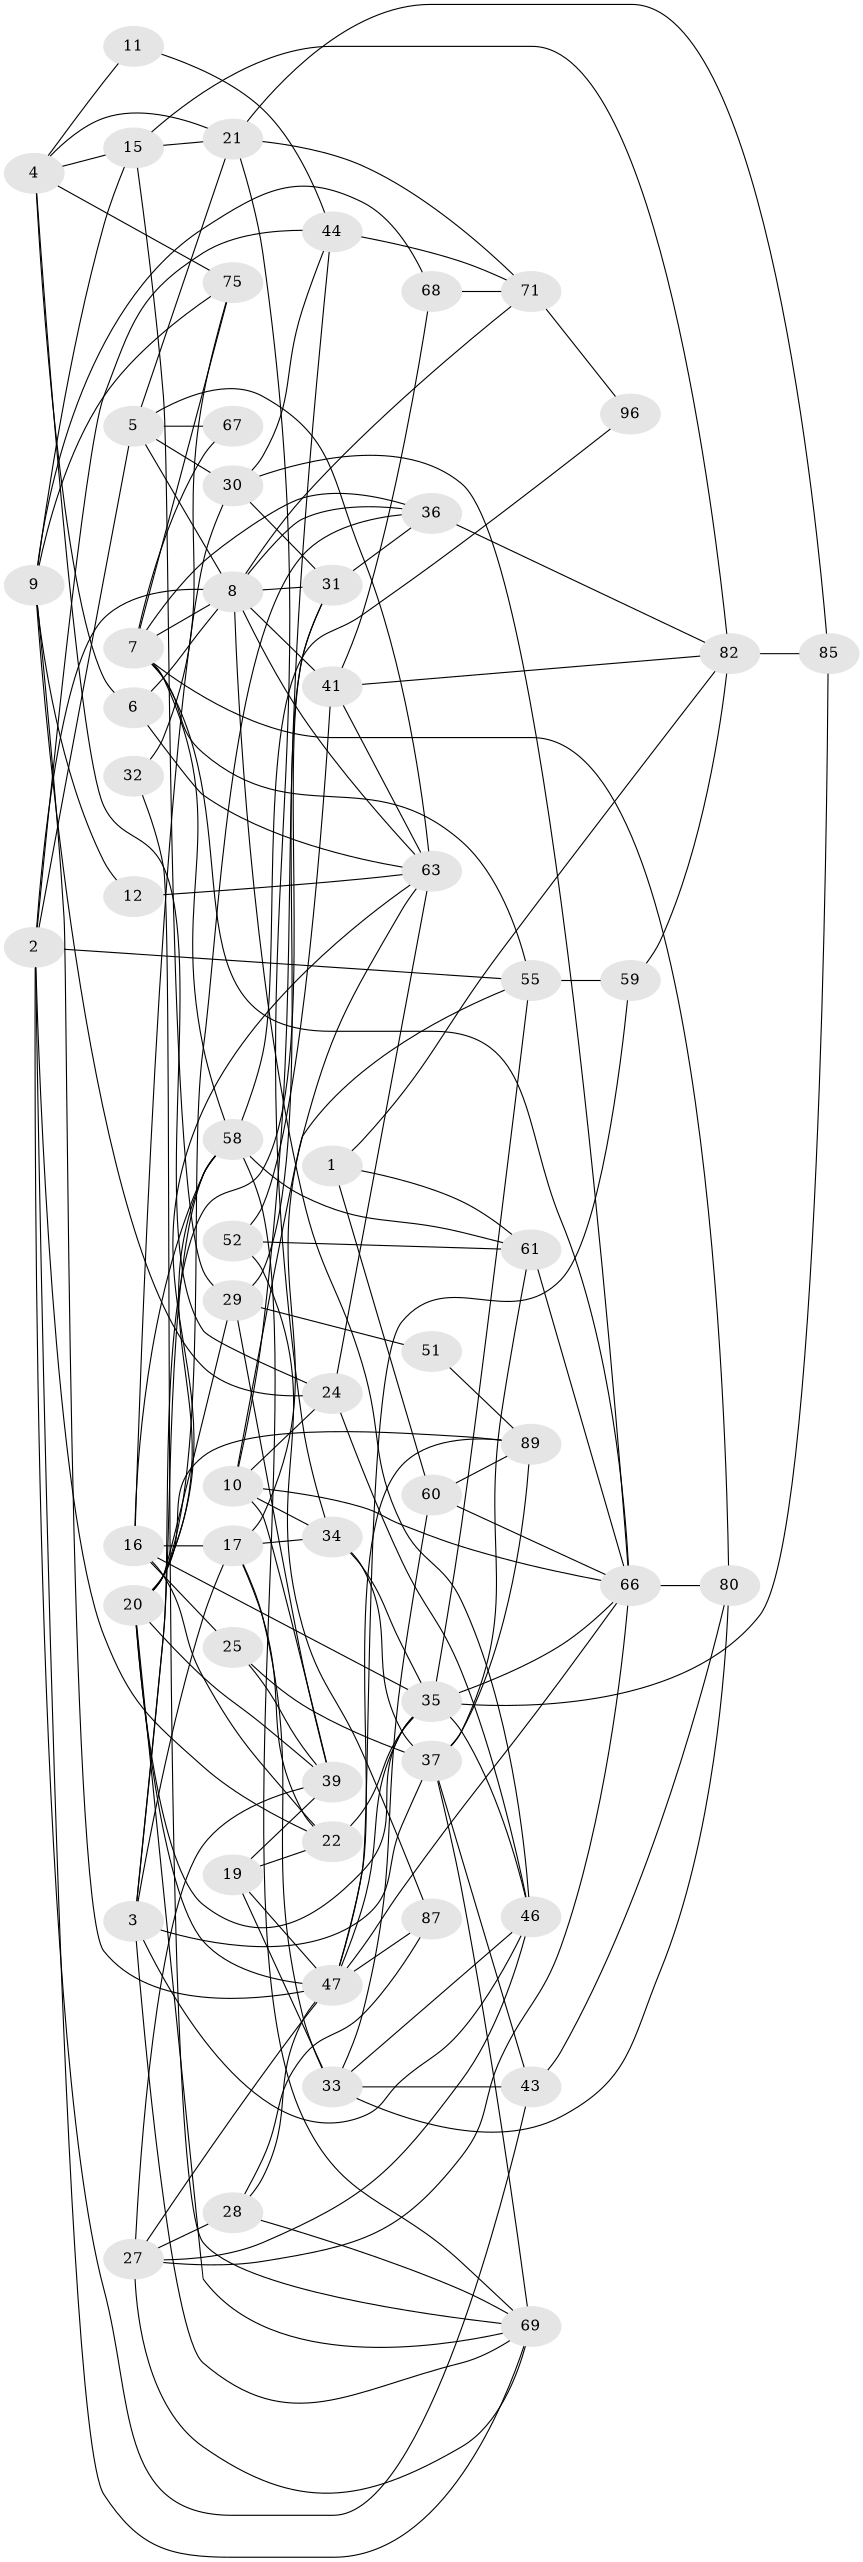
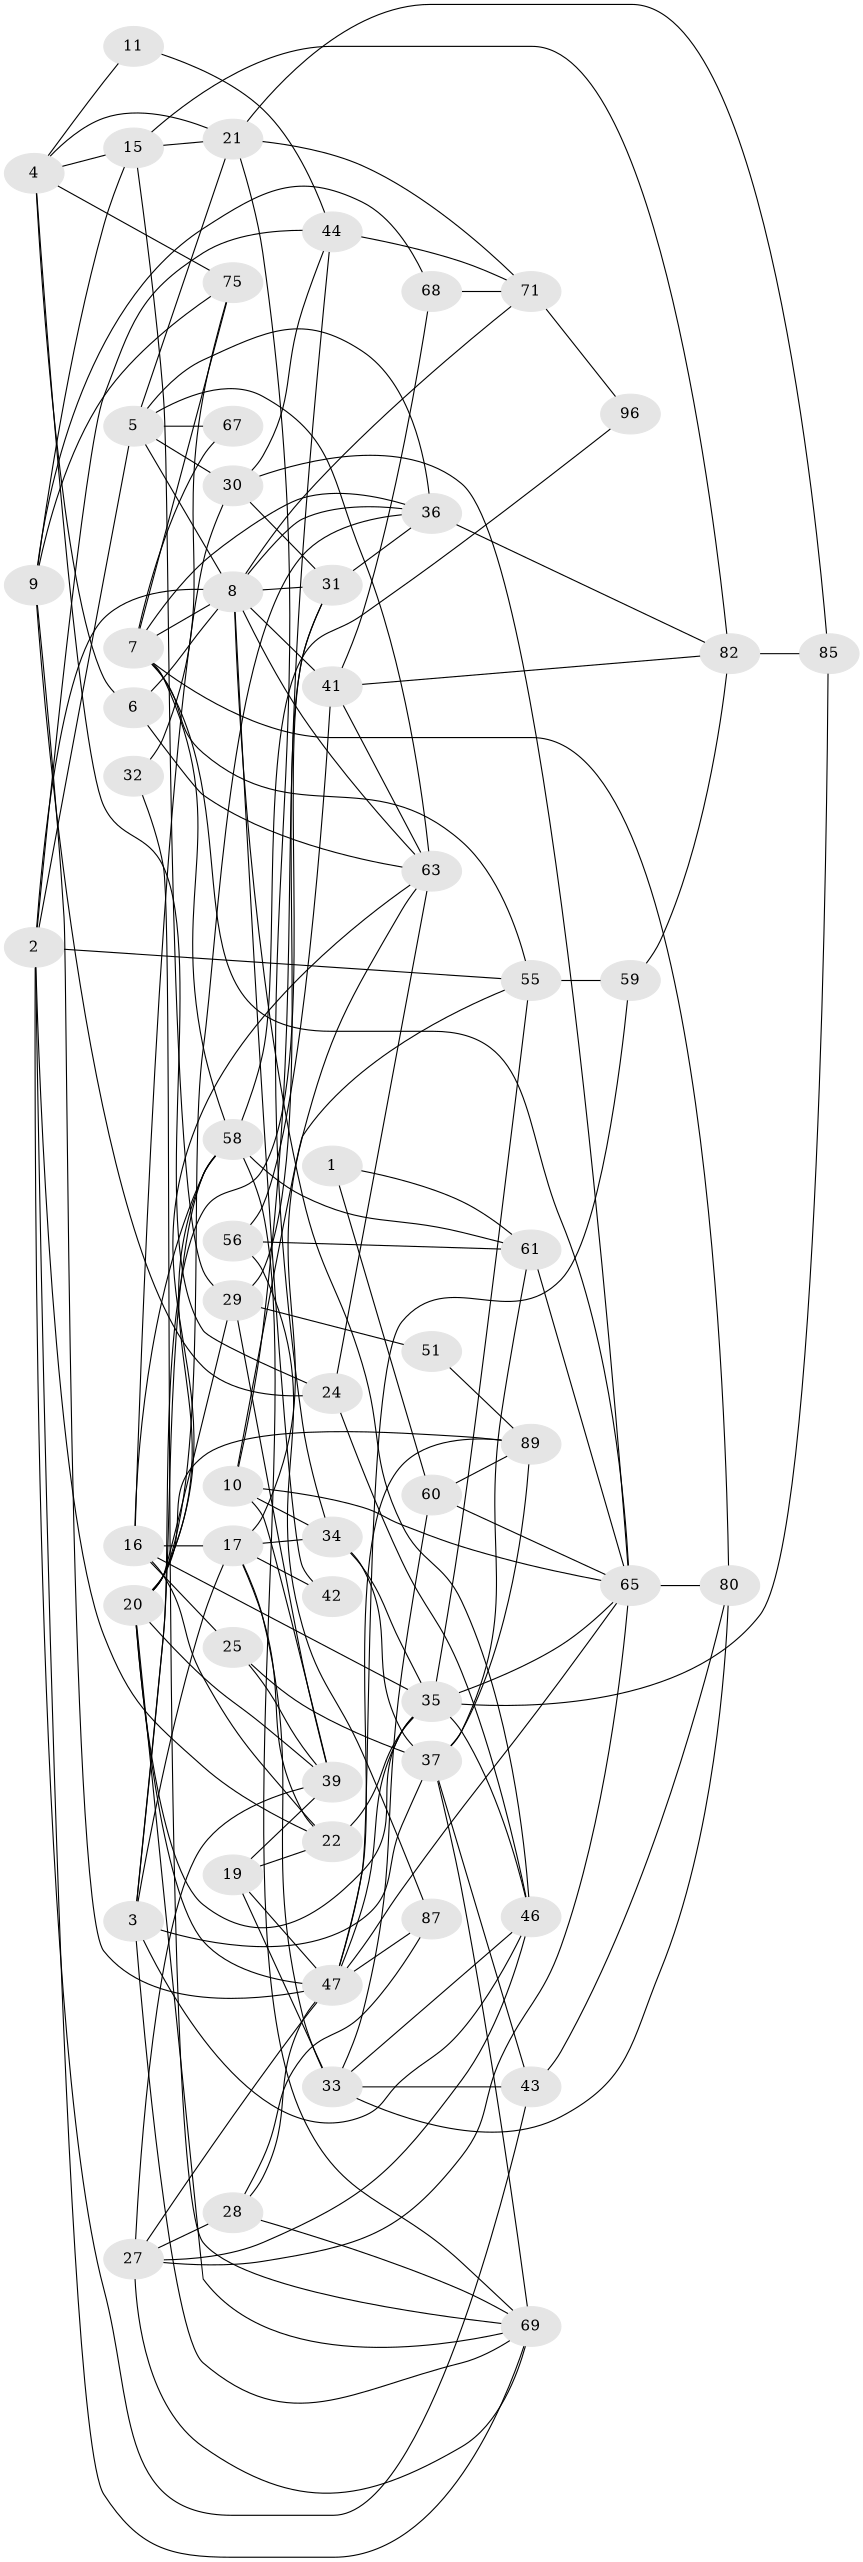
none -> (335, 337)
(134, 897) -> none
(532, 910) -> none
(233, 1241) -> (233, 1241)
(283, 1440) -> none
(630, 1586) -> (630, 1586)
none -> (332, 1597)
